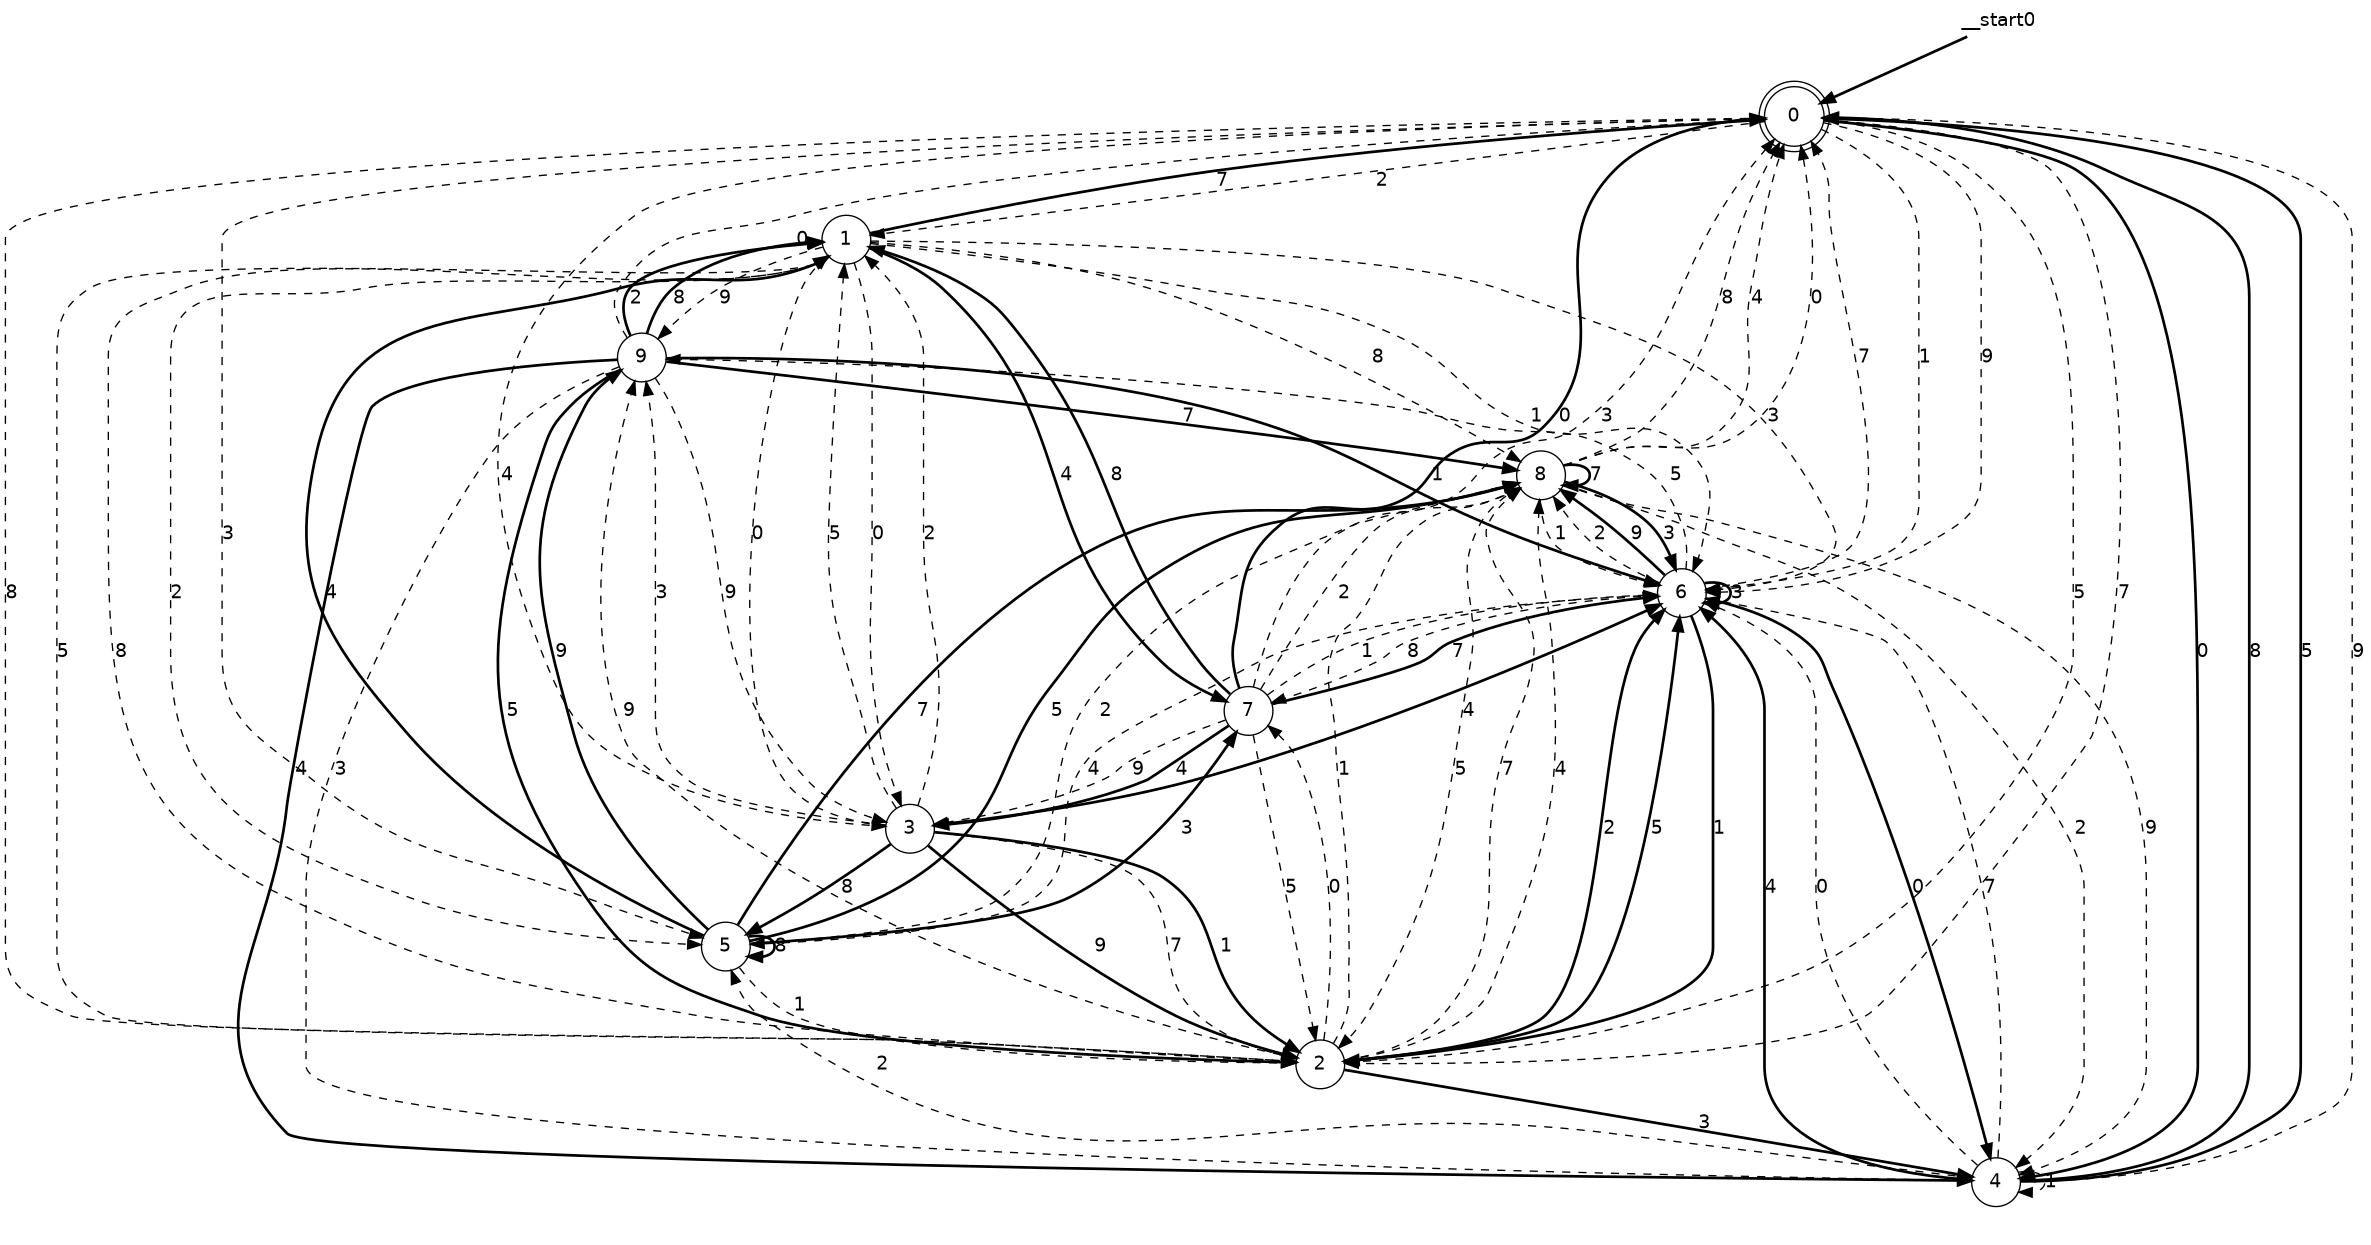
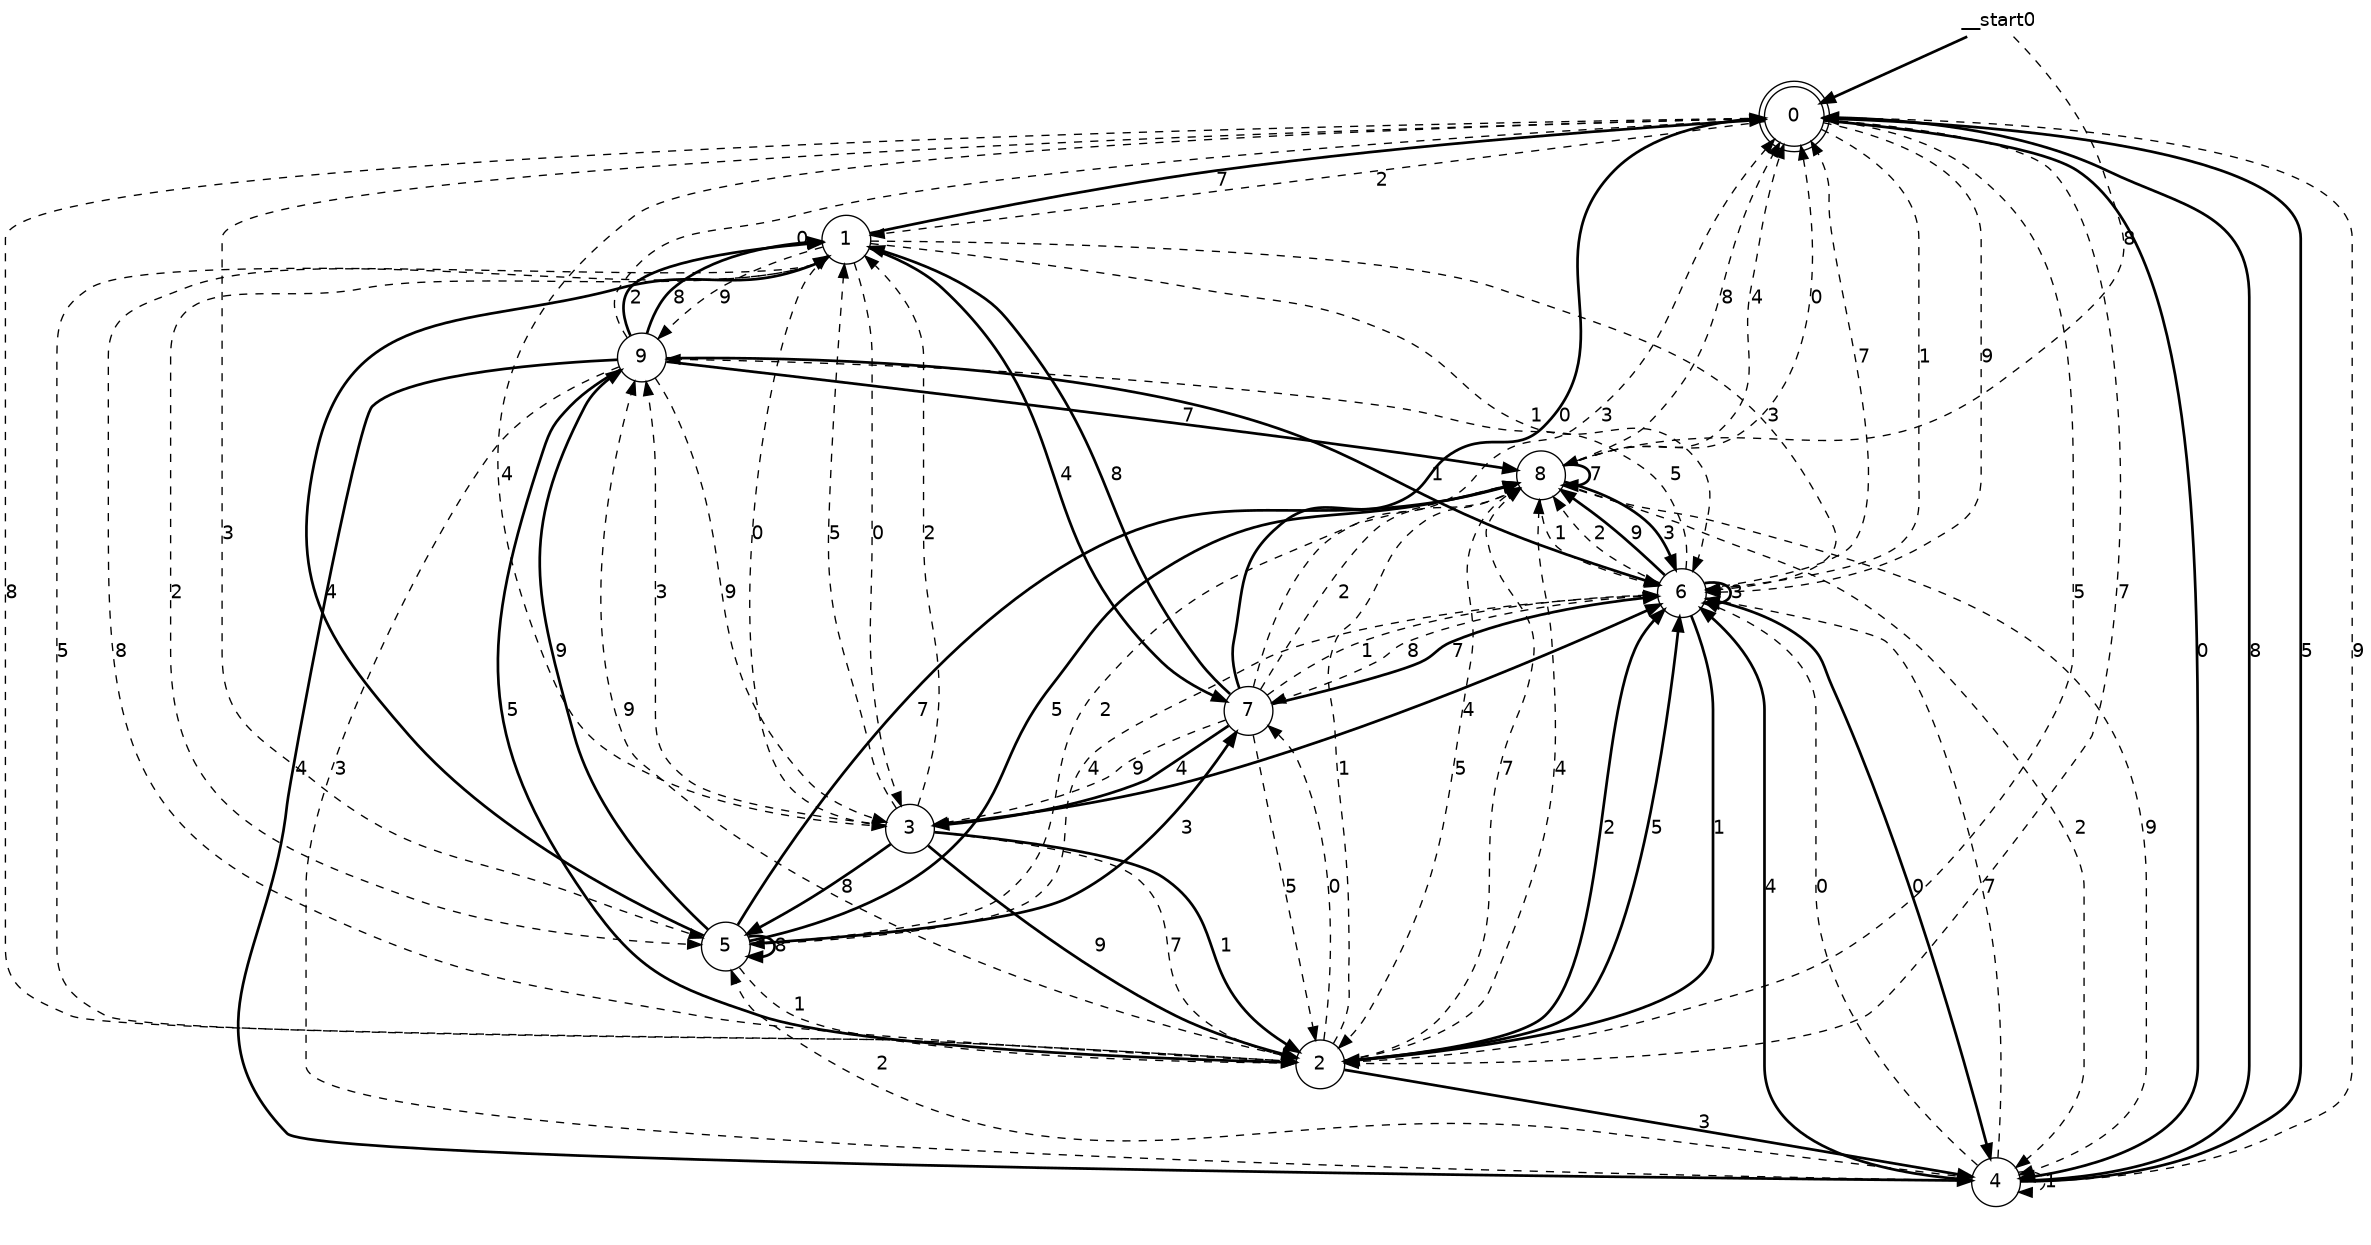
(1203, 307) -> (1996, 384)
